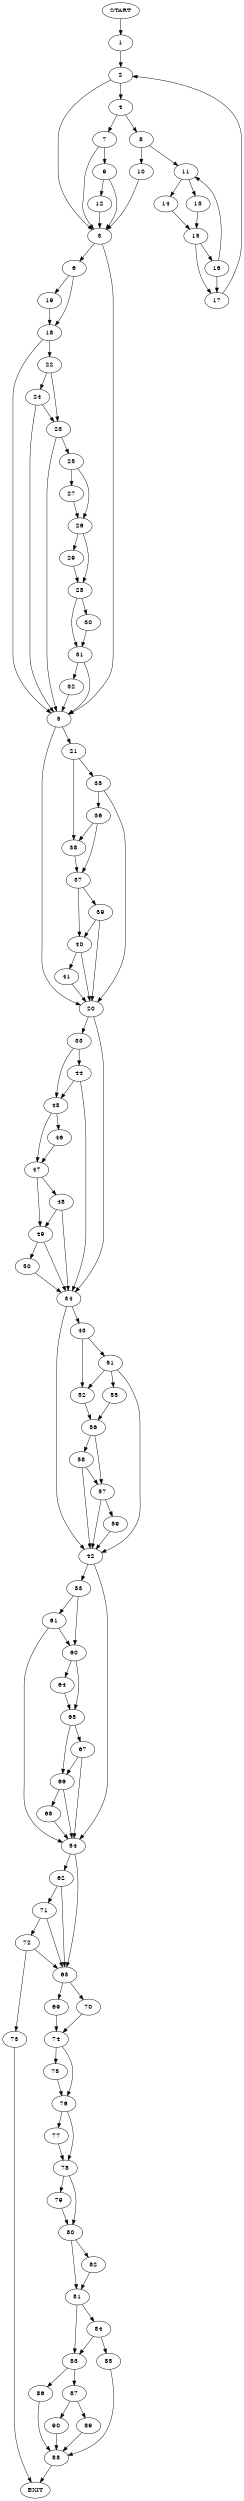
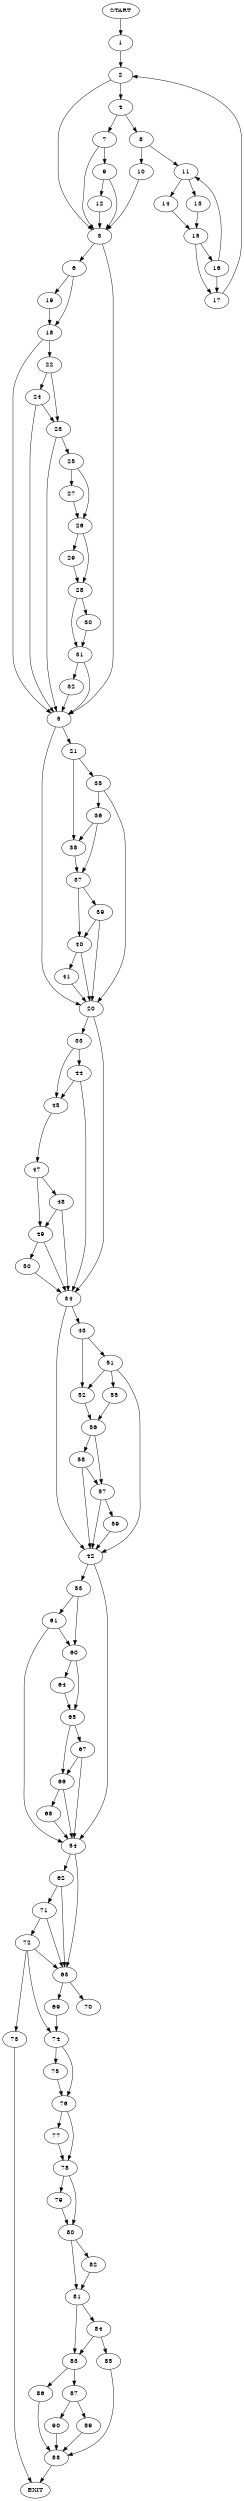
(59, 1138) -> none
(74, 2022) -> (33, 1991)
